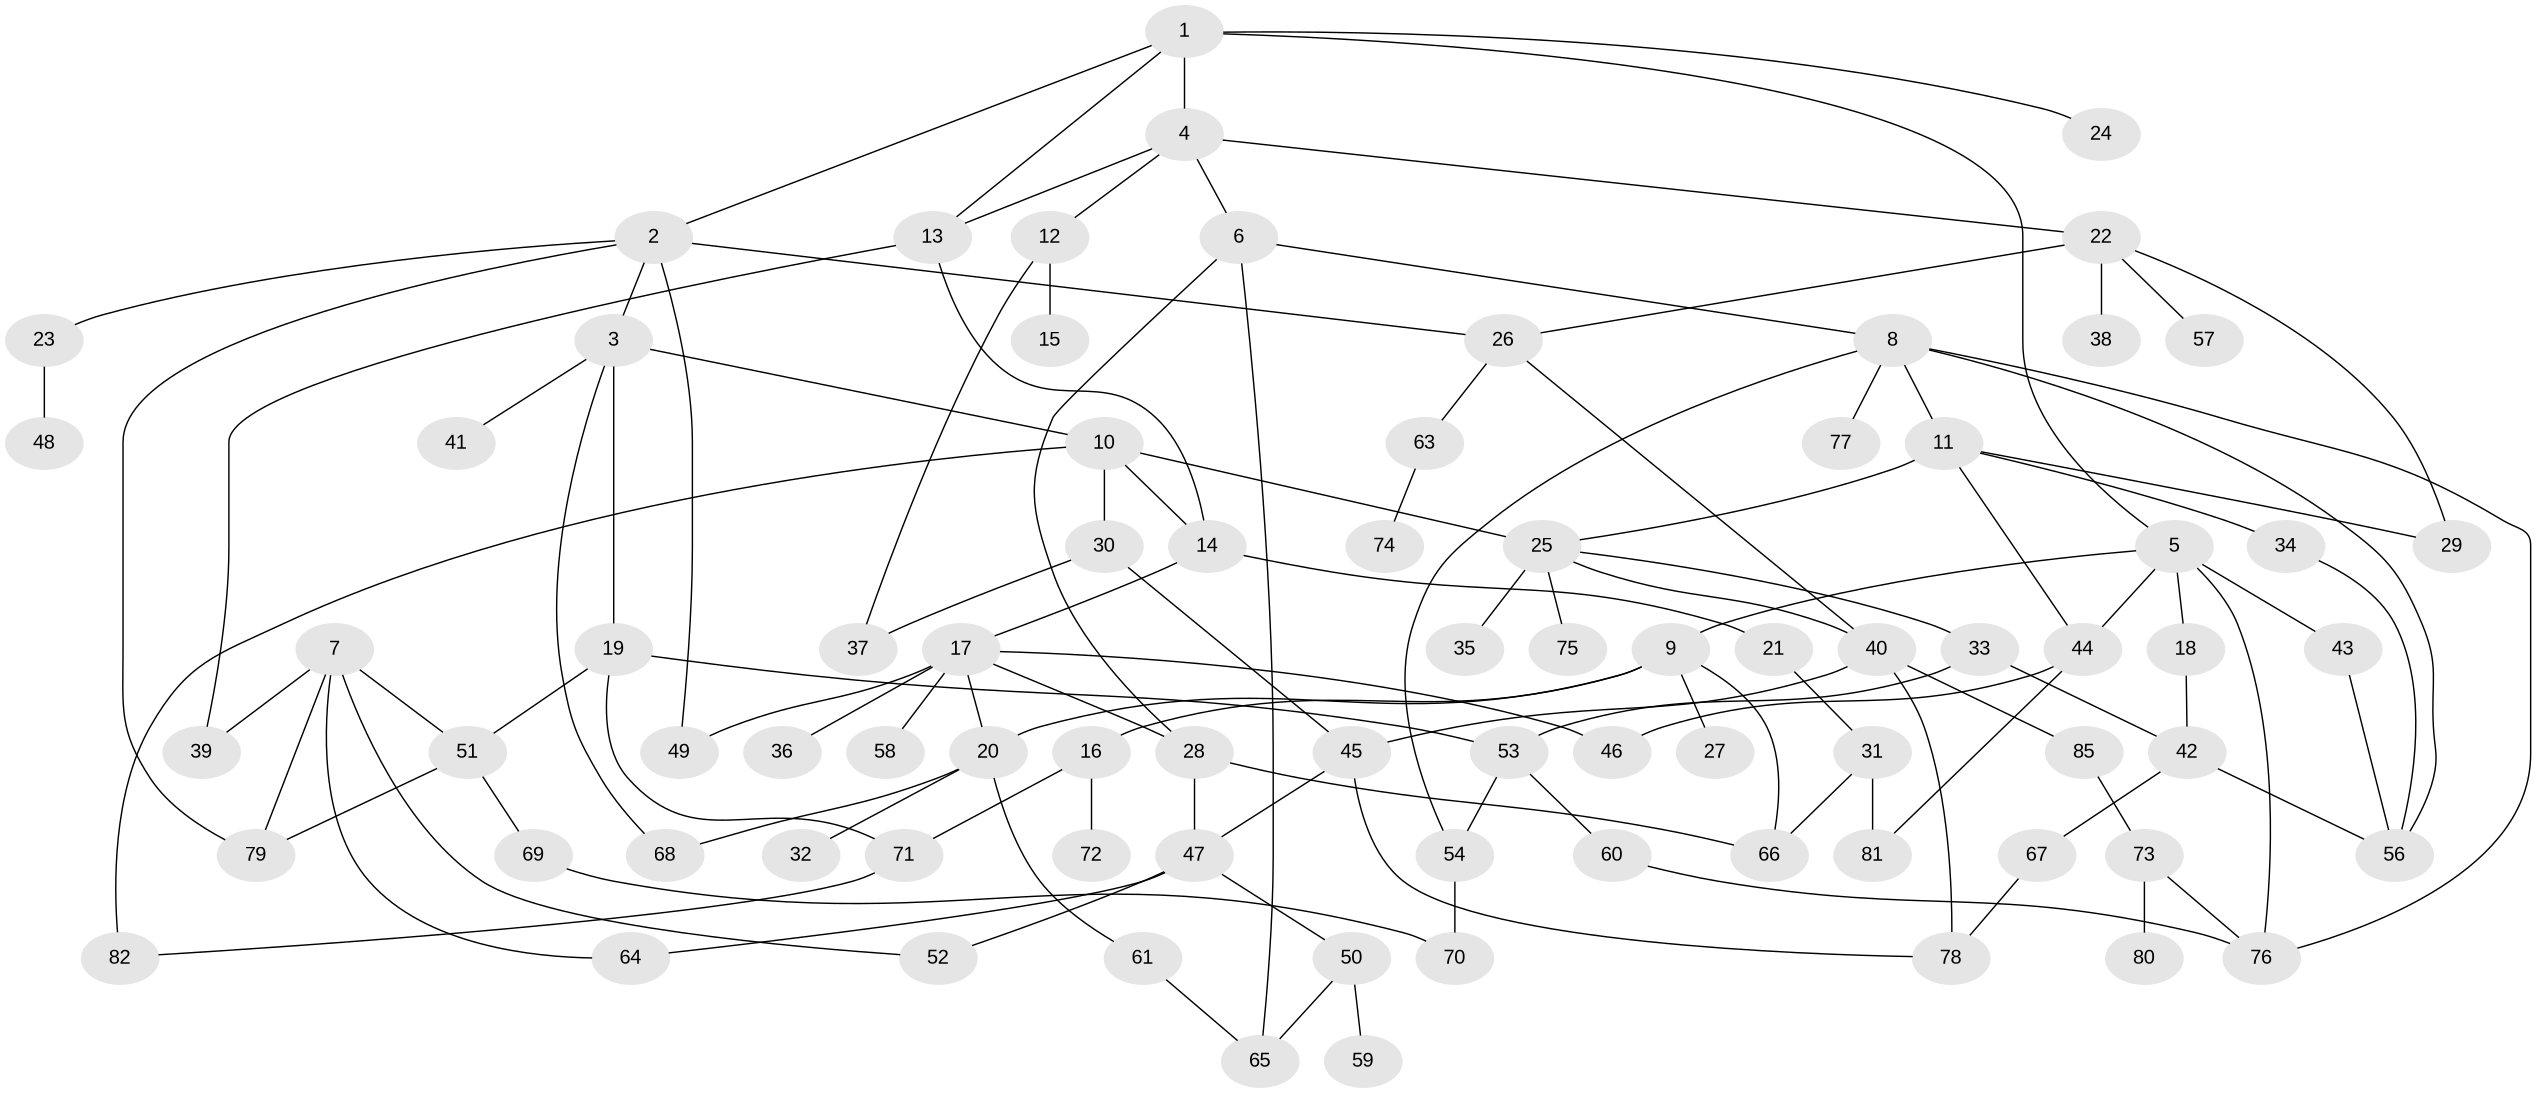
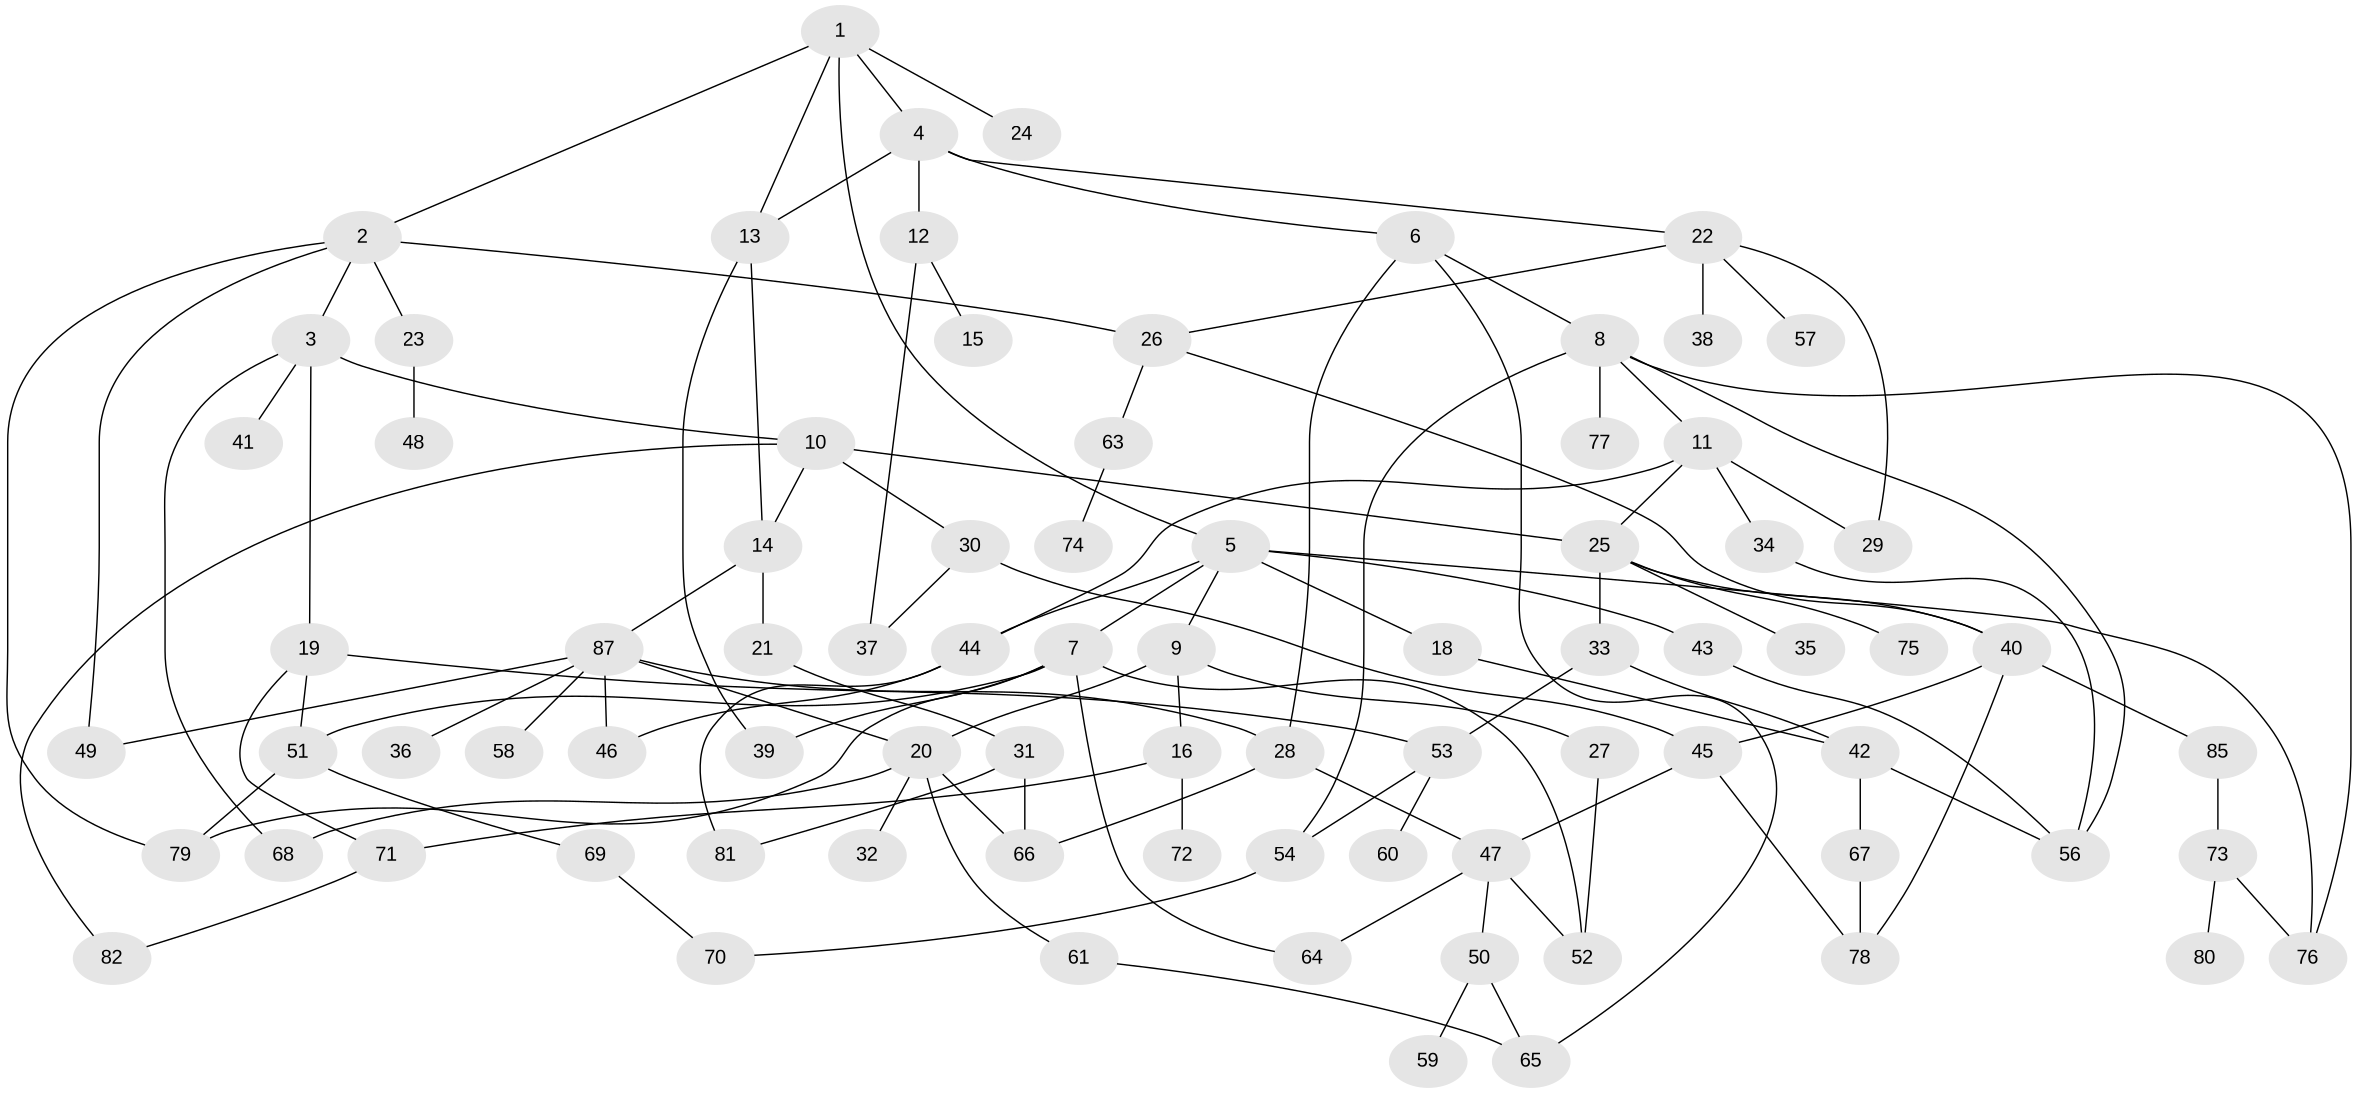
none -> (1155, 596)
(961, 649) -> (604, 649)
(1769, 733) -> (973, 804)
none -> (1592, 855)
(1940, 901) -> none
